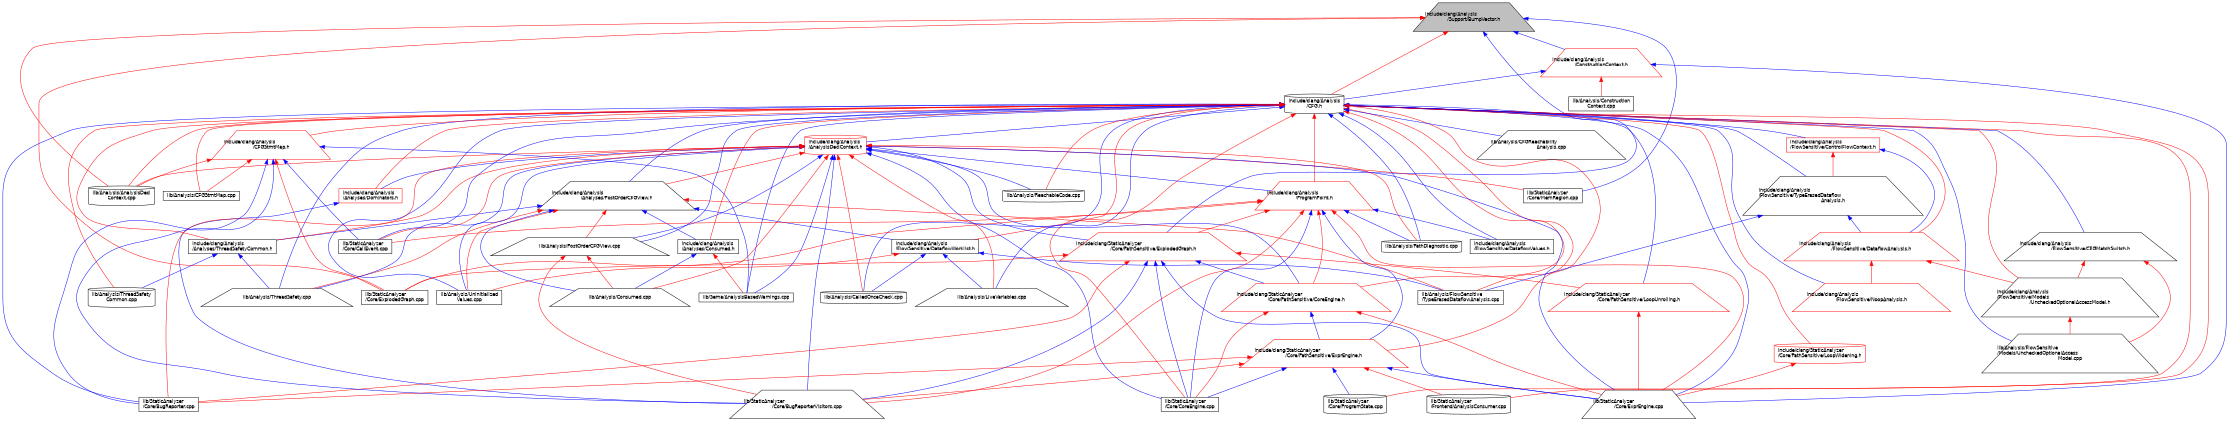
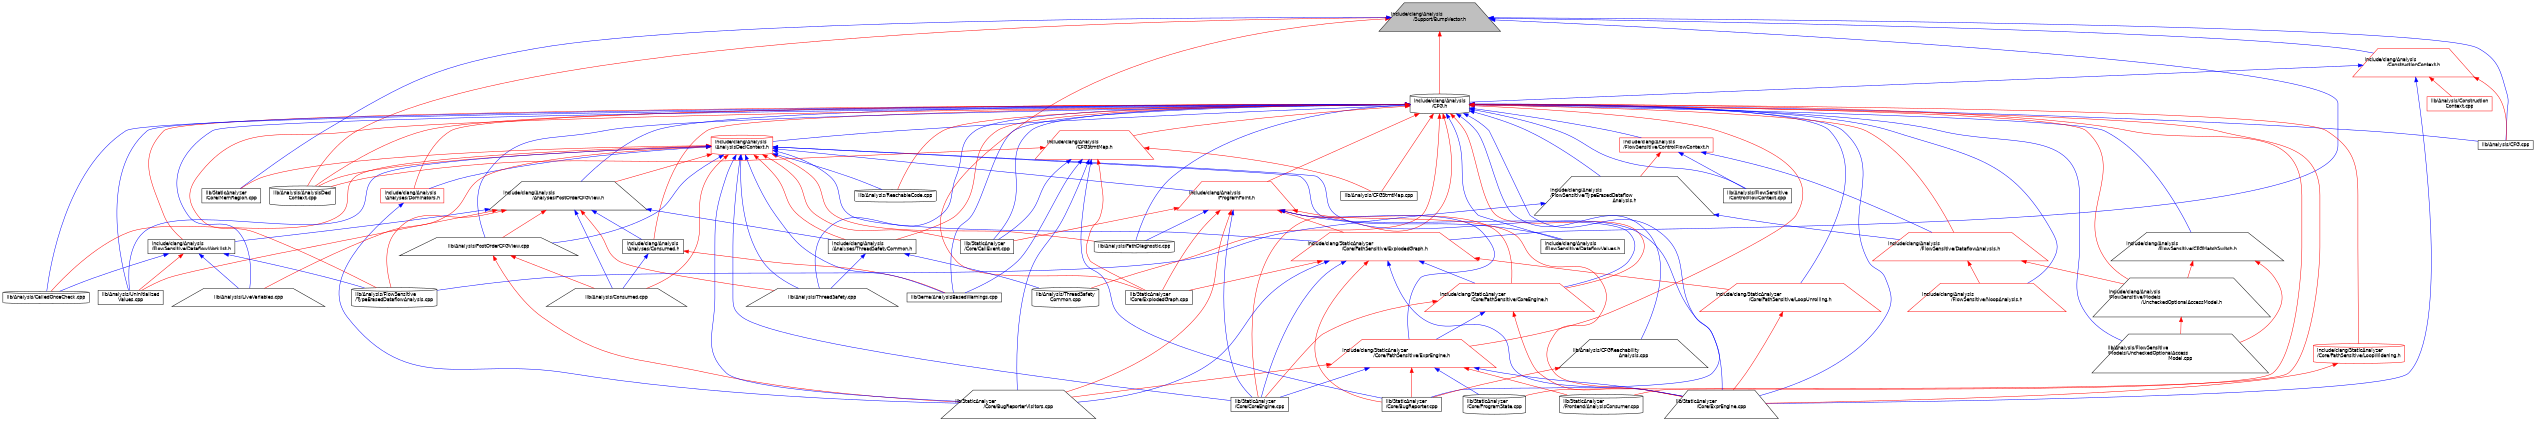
(1601, 104) -> (2460, 104)
none -> (2506, 145)
none -> (1758, 196)
(414, 203) -> (1494, 382)
(1461, 297) -> (394, 297)
